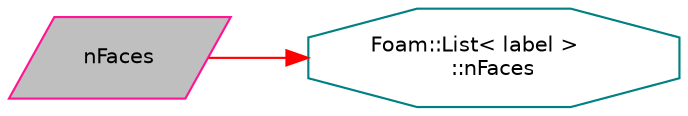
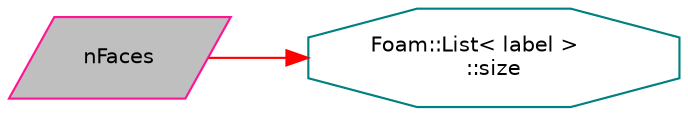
(494, 58) -> (494, 58)
